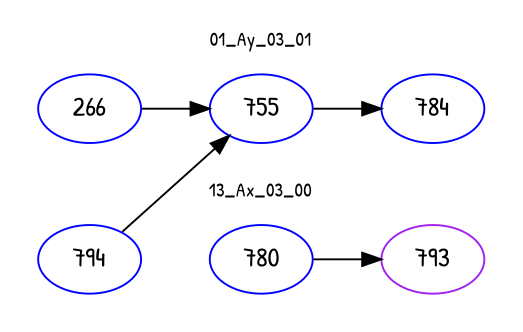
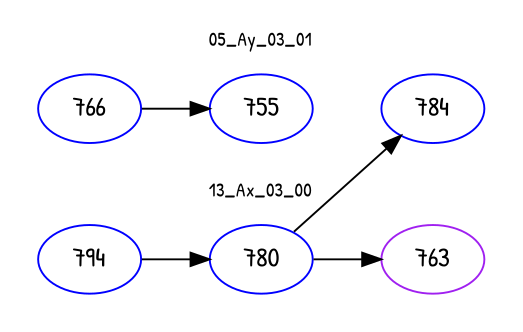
(261, 41) -> (261, 41)
(90, 109) -> (90, 109)
(338, 109) -> (340, 190)
(169, 190) -> (166, 259)
(433, 259) -> (433, 259)
